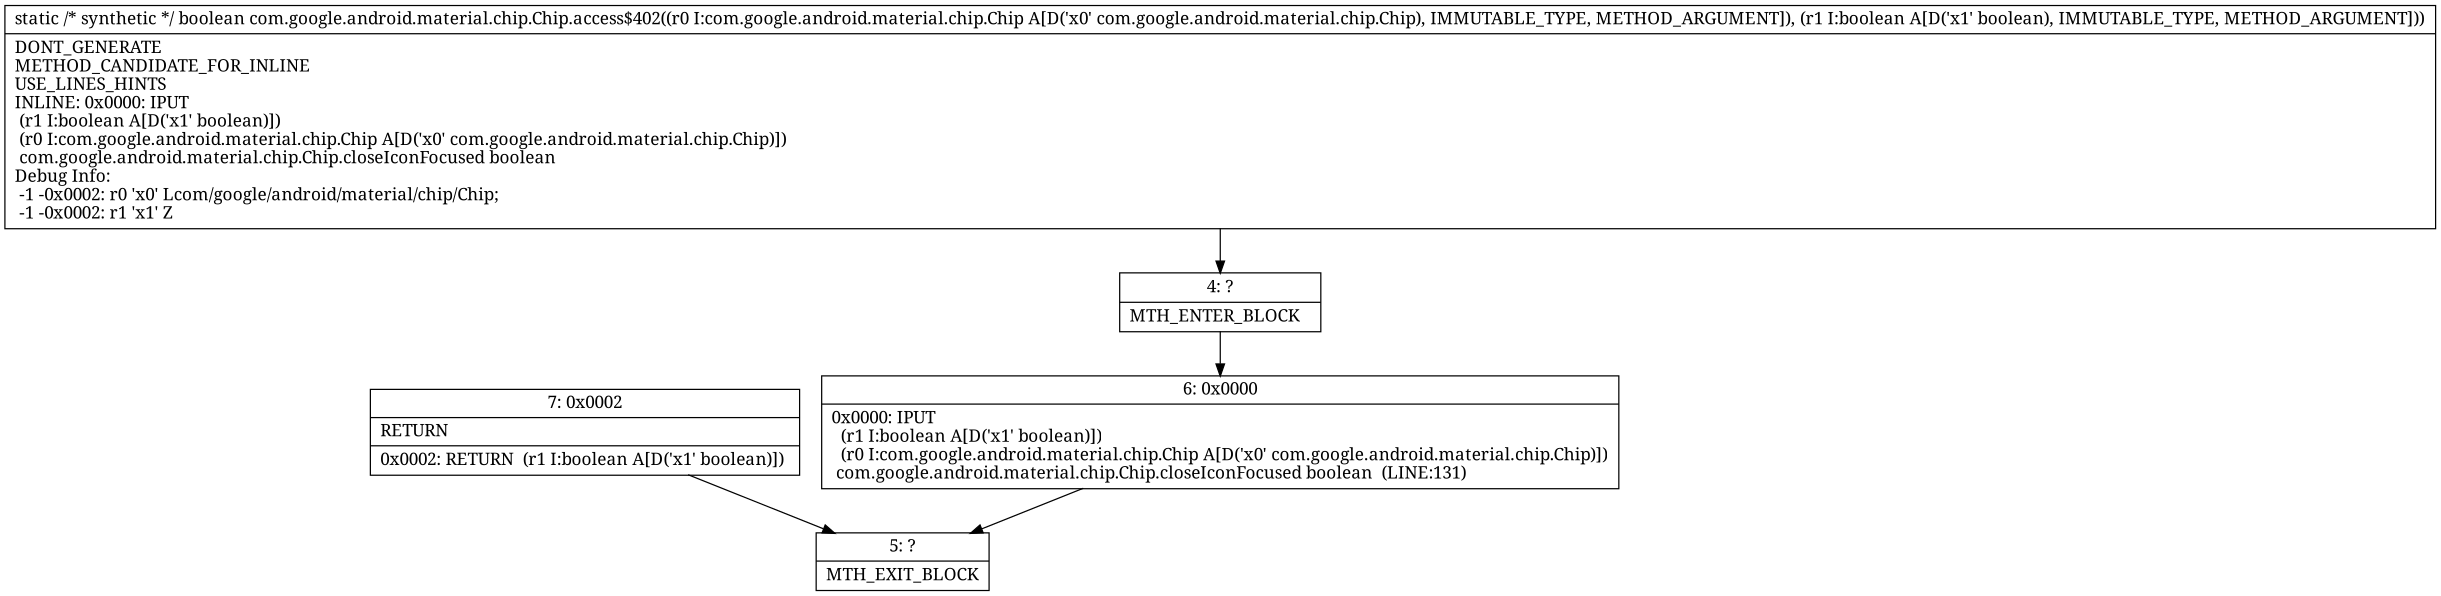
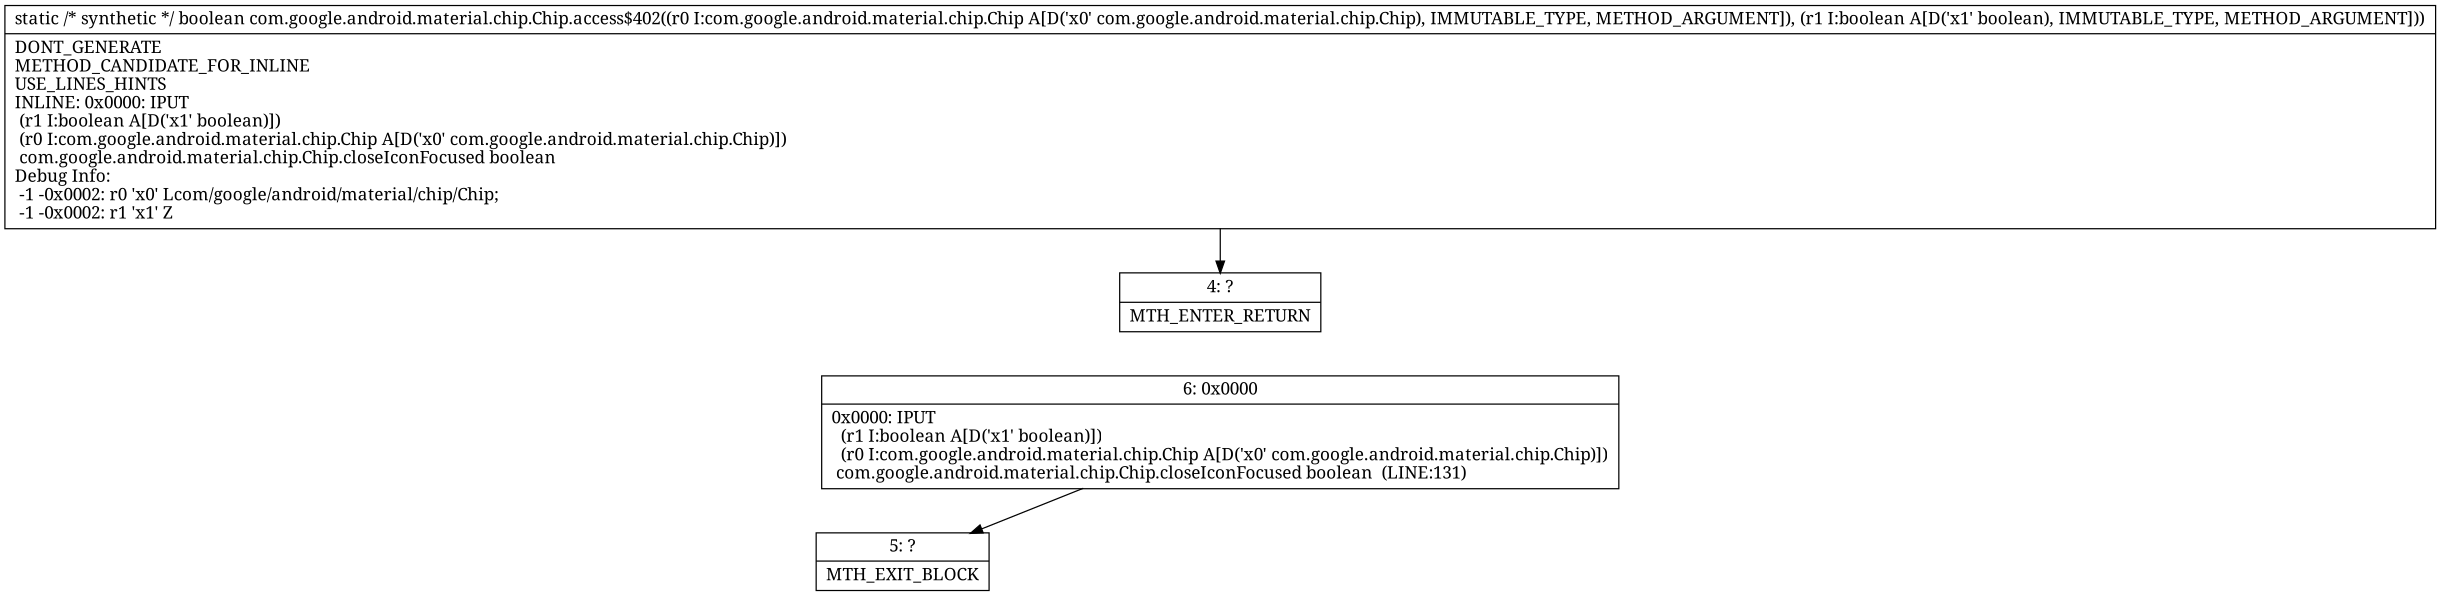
(1215, 316) -> (1220, 316)
(1220, 347) -> none
(585, 432) -> none
